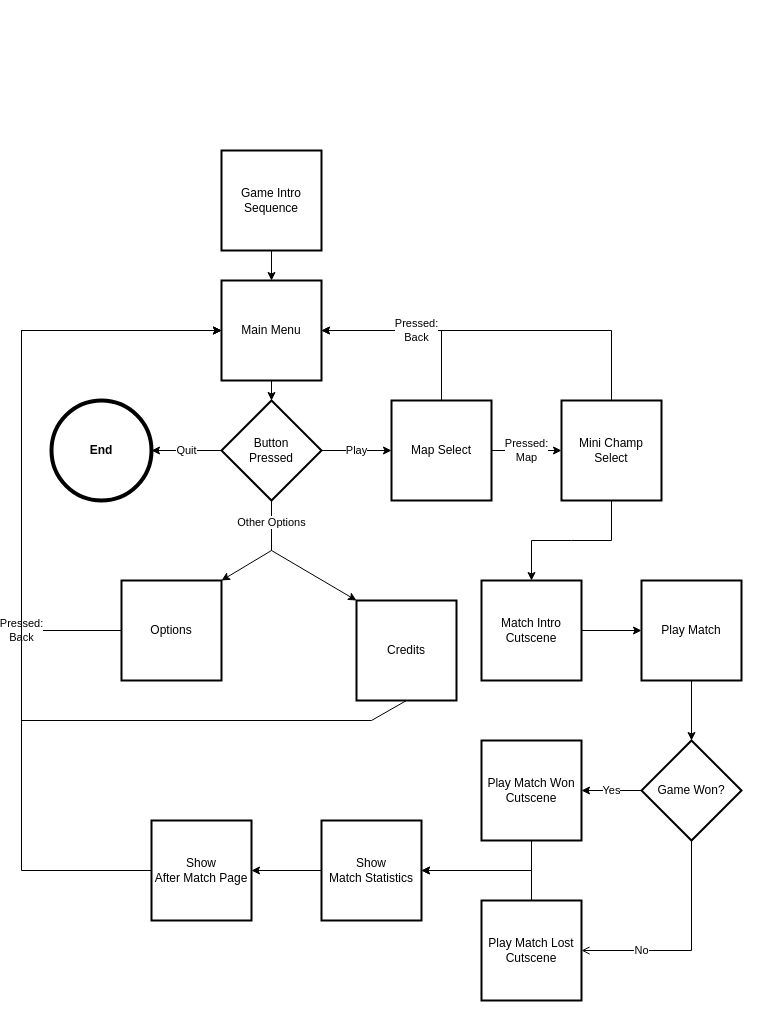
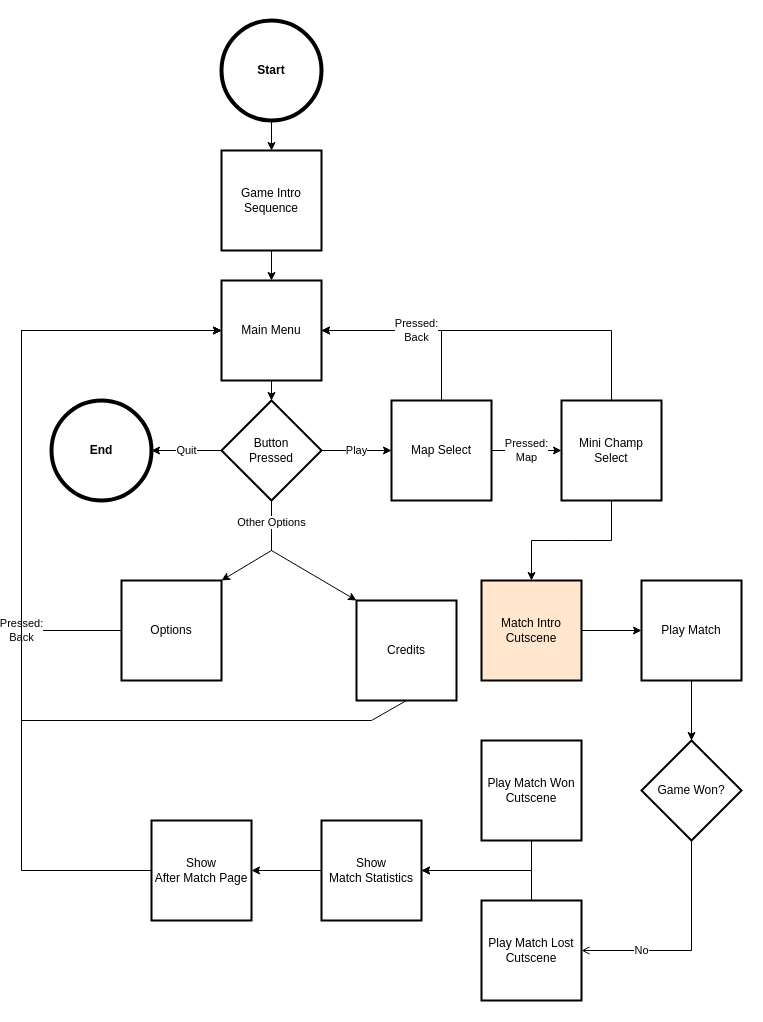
none -> (272, 71)
none -> (272, 132)
(532, 631) -> (532, 631)
(614, 791) -> none
